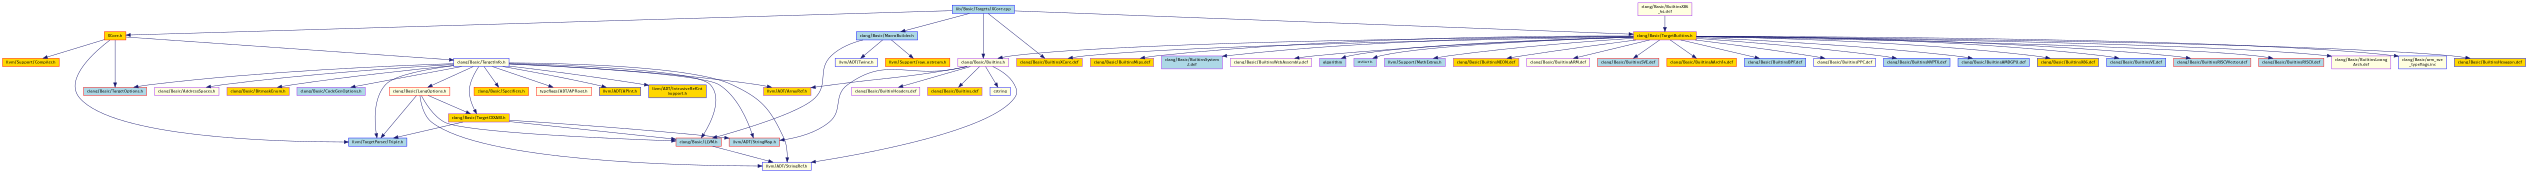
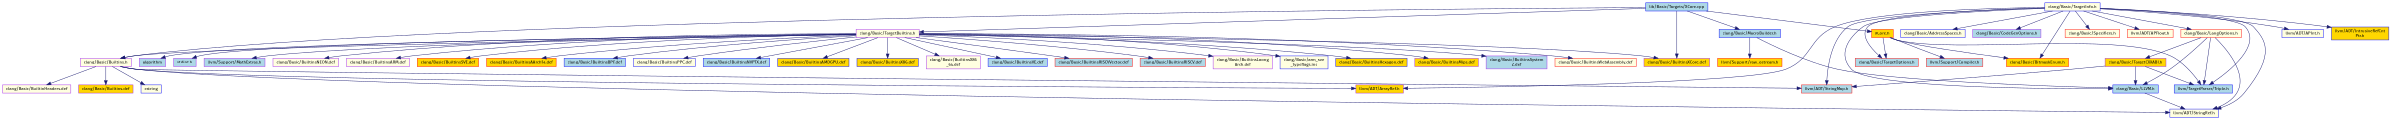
(1665, 22) -> (916, 46)
(1665, 36) -> (888, 33)
(288, 48) -> (1947, 50)
(31, 62) -> (1955, 62)
(856, 62) -> none
(1271, 62) -> (1596, 62)
(1486, 62) -> (306, 62)
(1628, 62) -> (448, 62)
(1994, 62) -> (813, 62)
(470, 88) -> none
(187, 91) -> (1933, 33)
(258, 91) -> (2037, 62)
(501, 91) -> (2092, 33)
(564, 91) -> (2150, 33)
(620, 91) -> (2303, 33)
(678, 91) -> (2360, 33)
(699, 142) -> (2136, 89)
